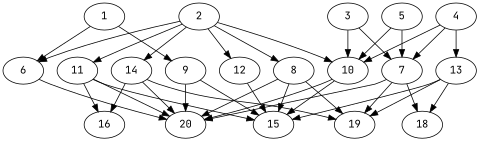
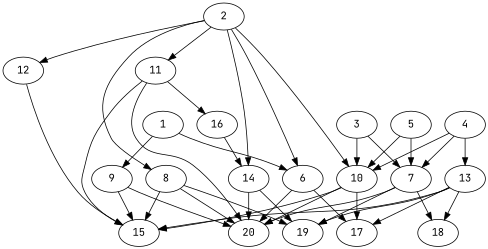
(119, 96) -> (230, 146)
none -> (357, 233)
